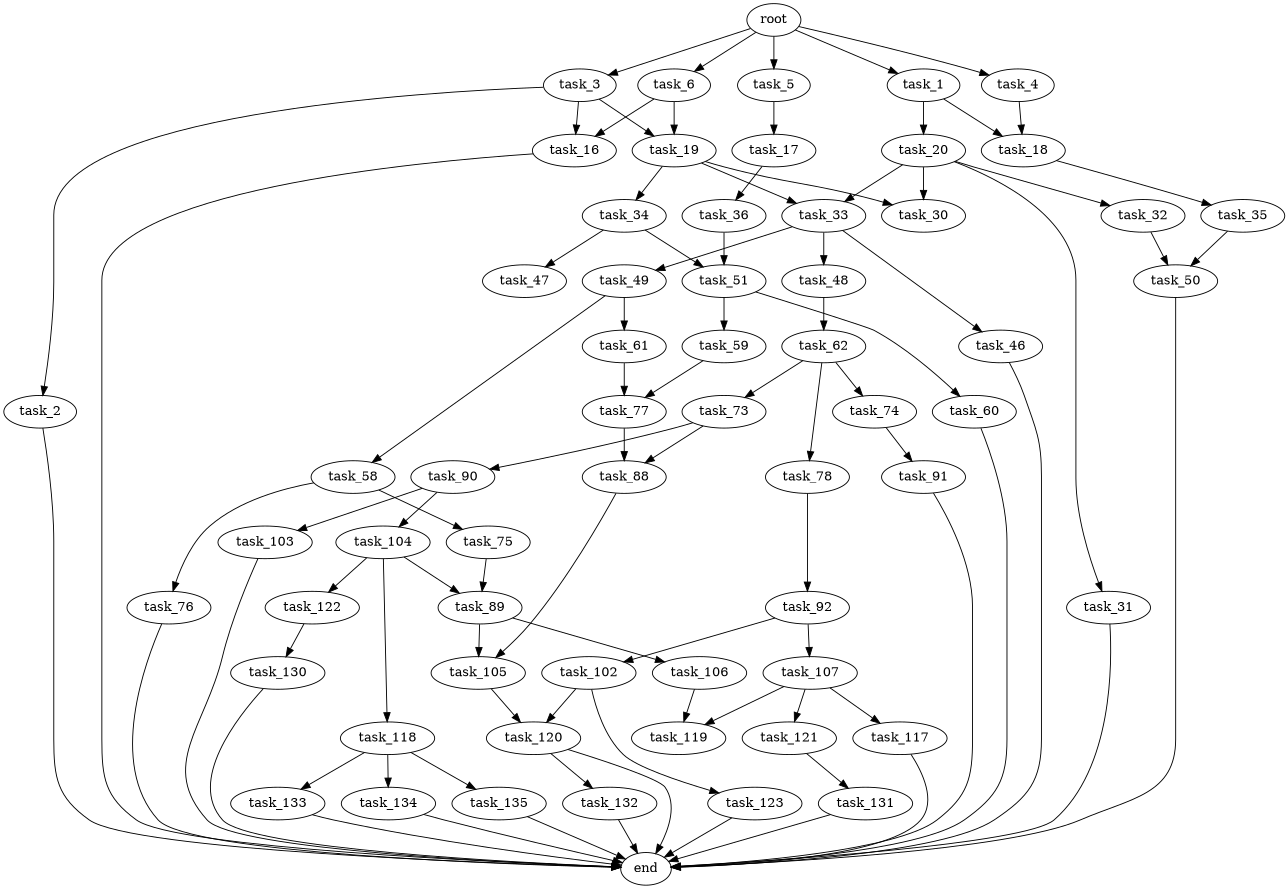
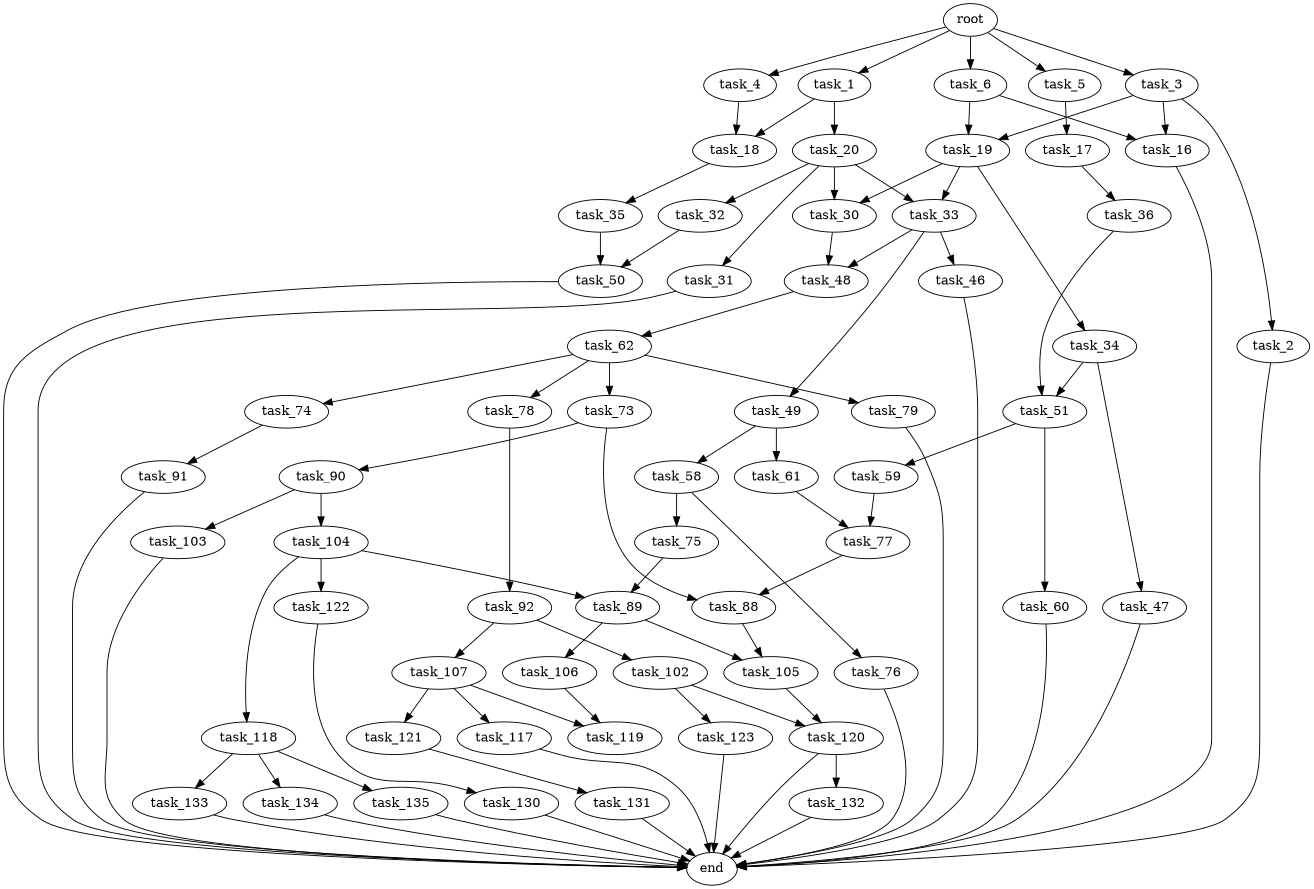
none -> (831, 244)
none -> (893, 412)
none -> (998, 828)
